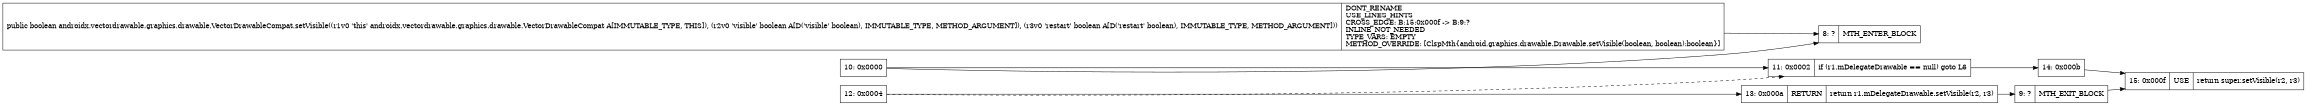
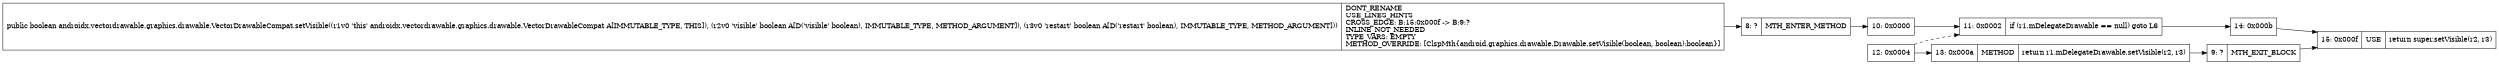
(1880, 34) -> (1806, 26)
(1328, 71) -> (1857, 27)
(1807, 94) -> (1998, 53)
